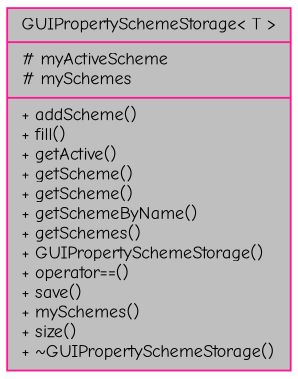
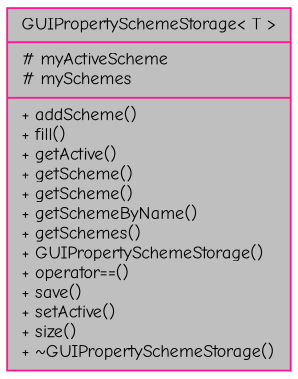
(82, 312) -> (69, 312)
